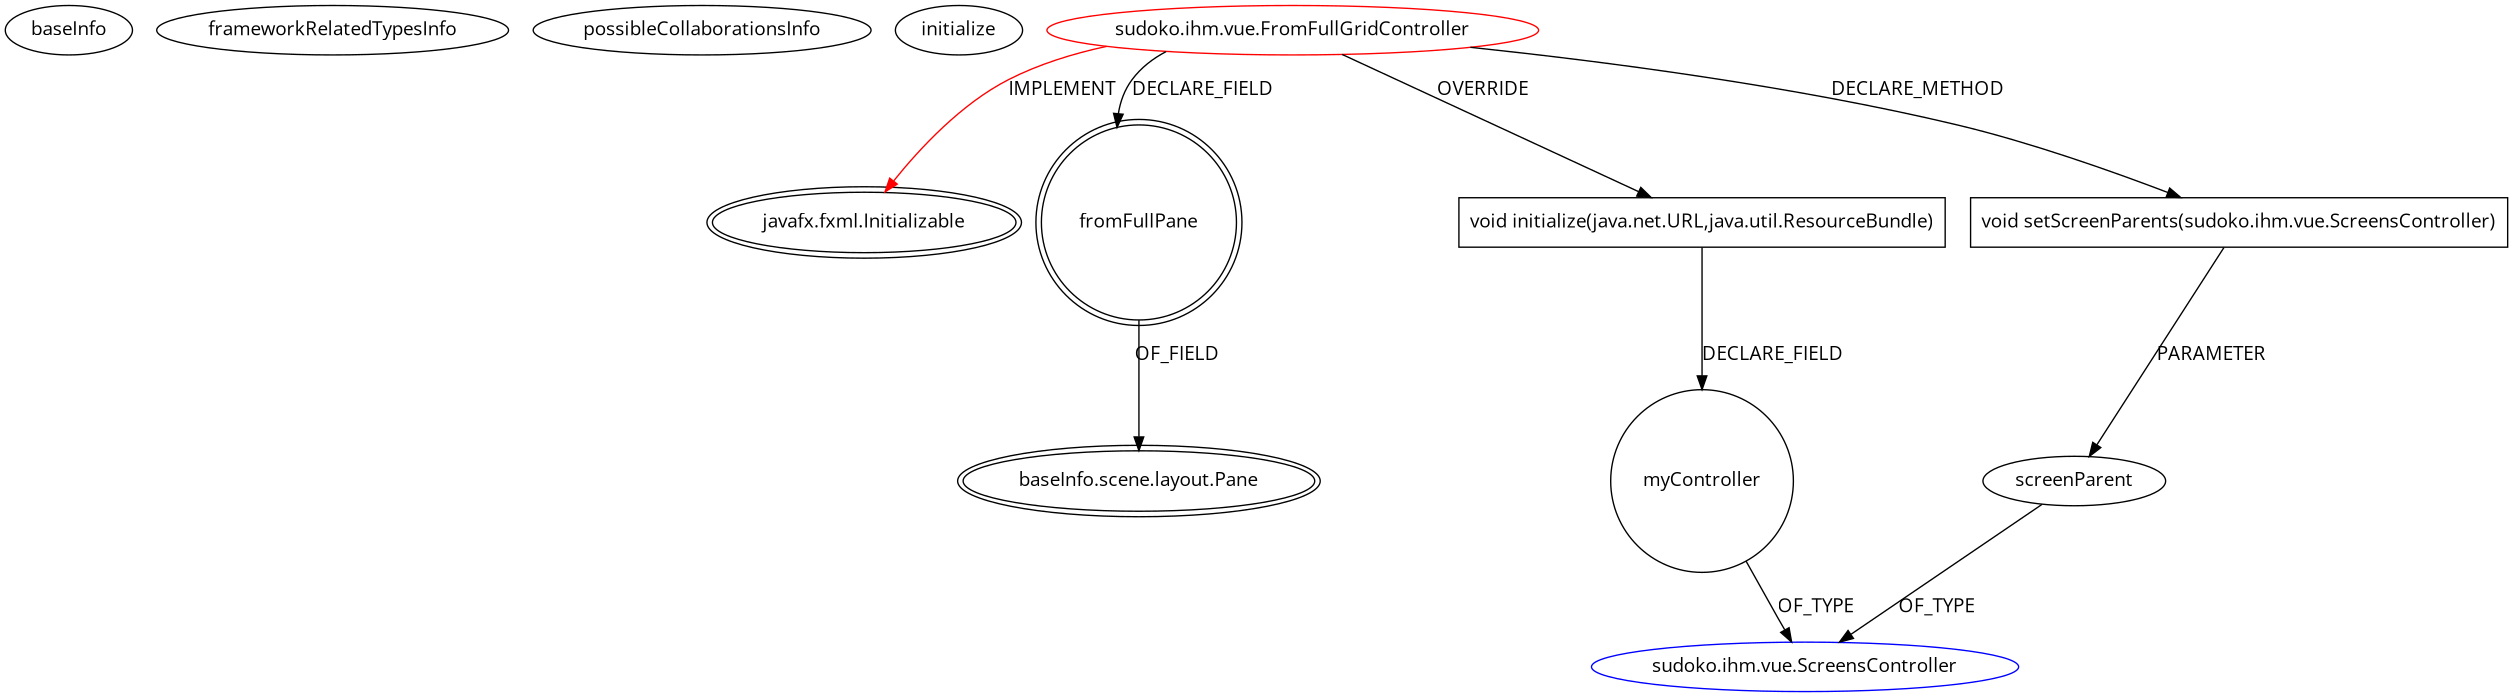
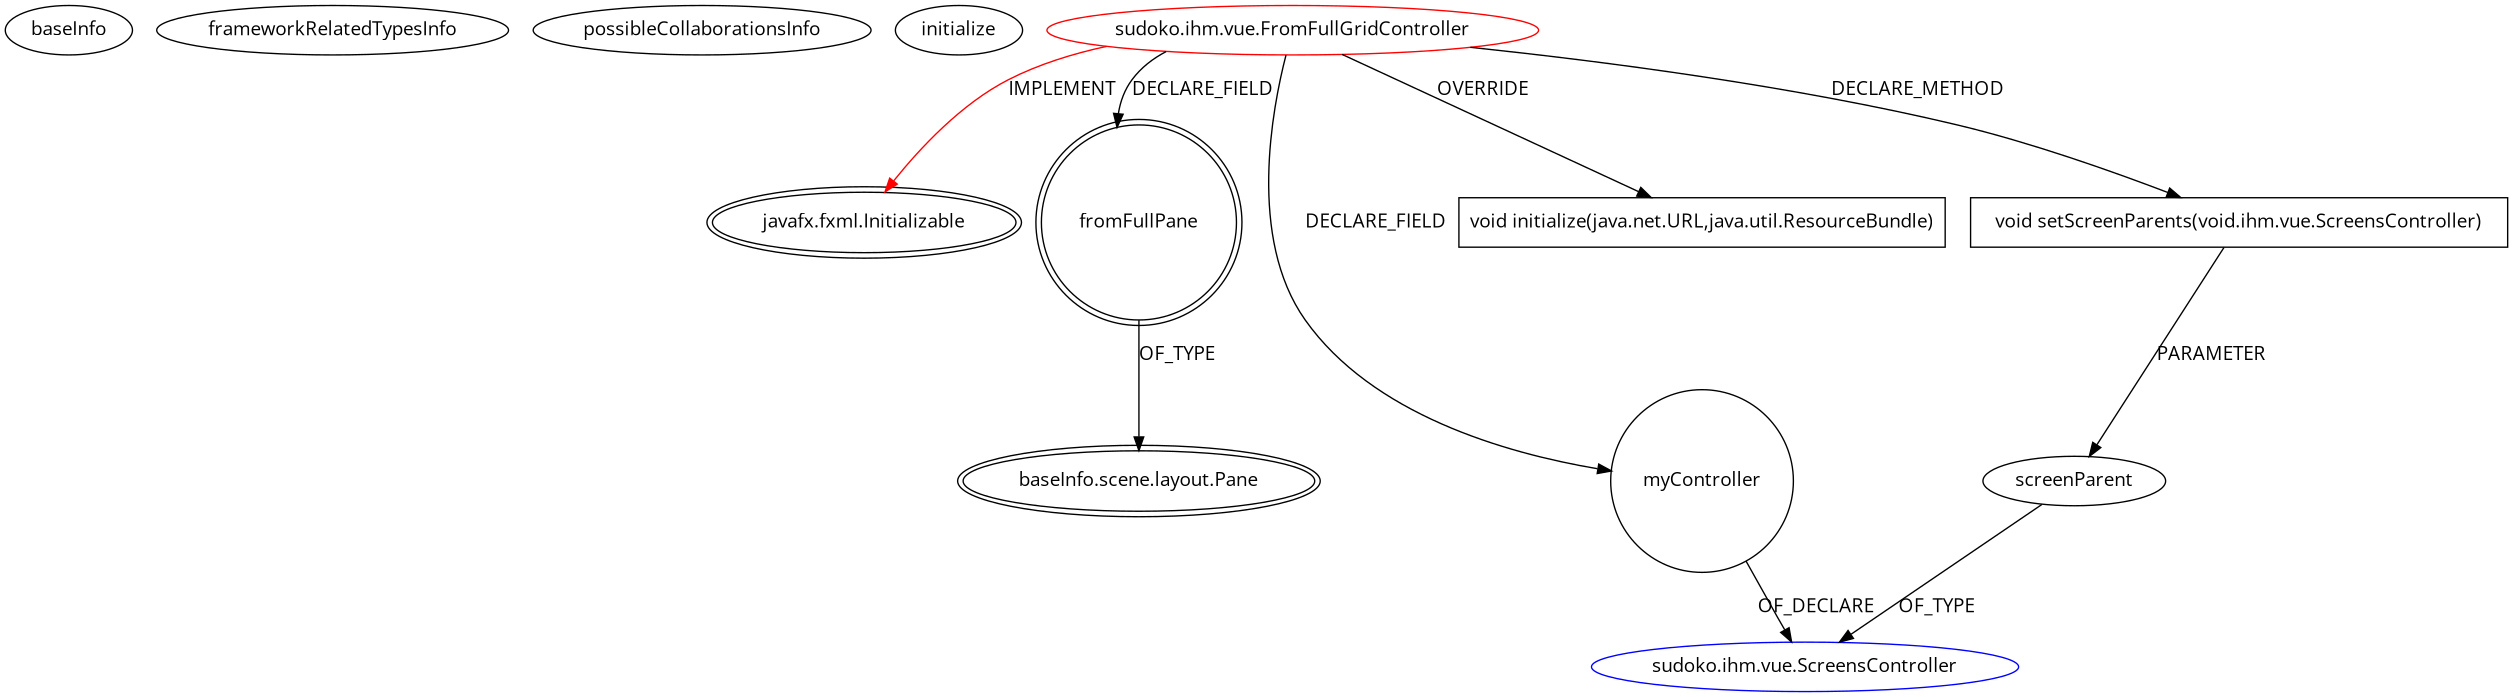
(2239, 222) -> (2239, 222)
(1702, 312) -> (1326, 344)
(1177, 355) -> (1177, 355)
(1816, 607) -> (1816, 607)
